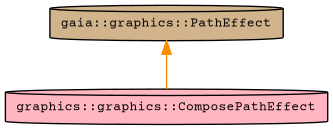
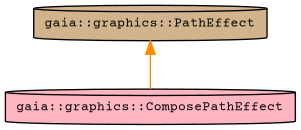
(167, 107) -> (150, 107)
